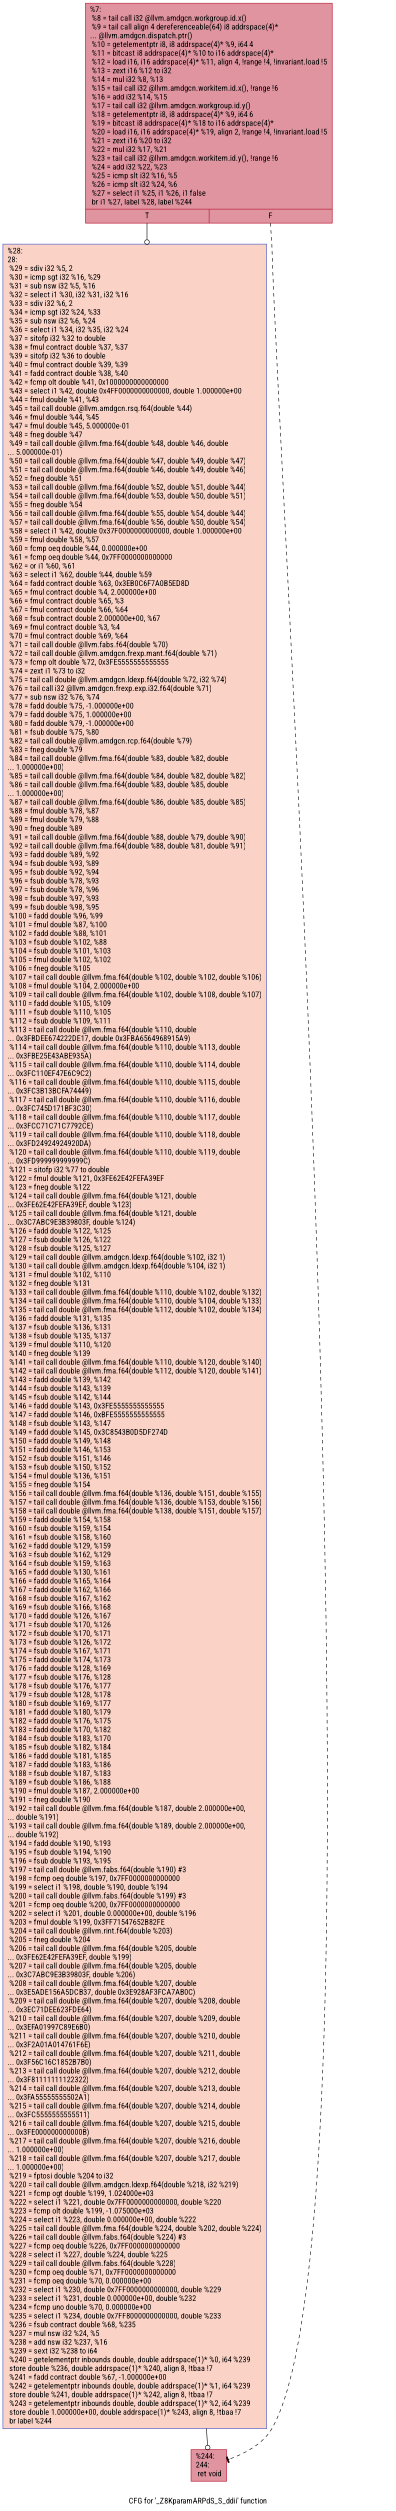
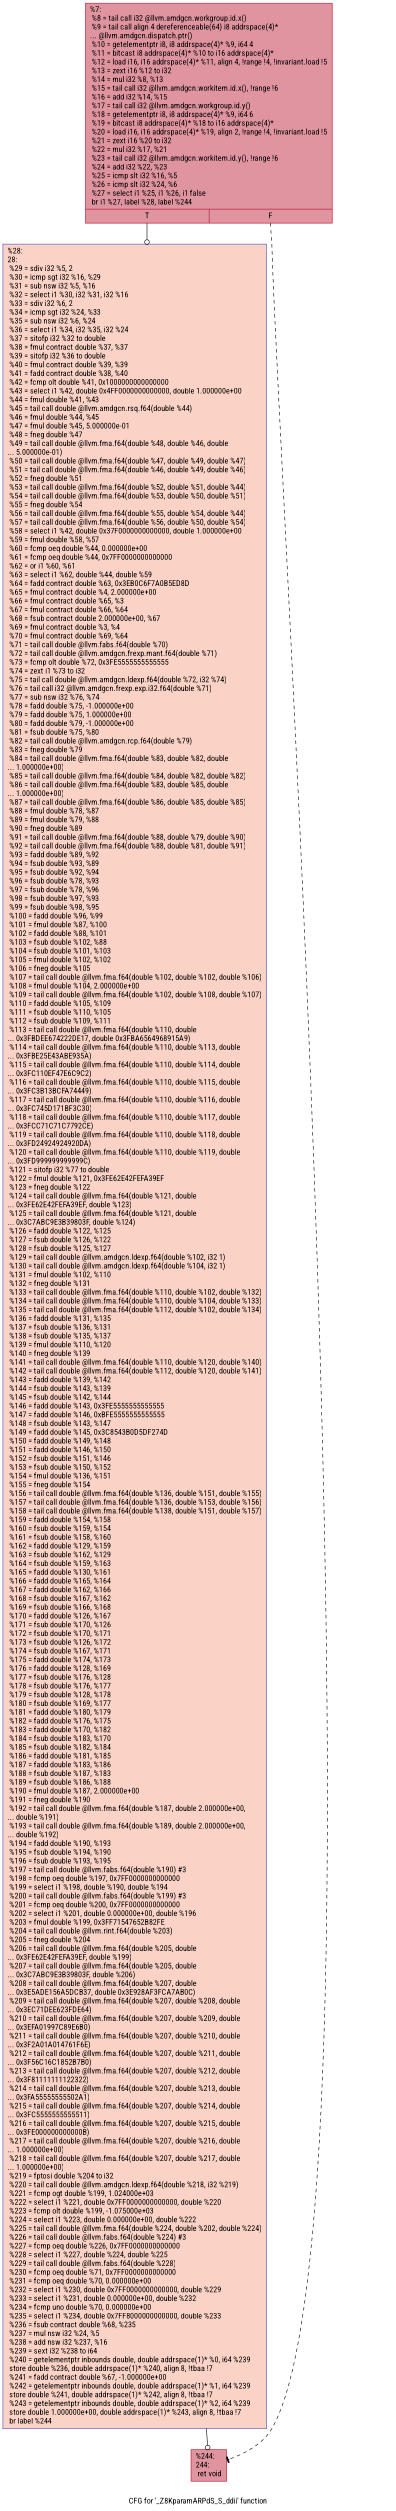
(60, 1450) -> (60, 1450)
